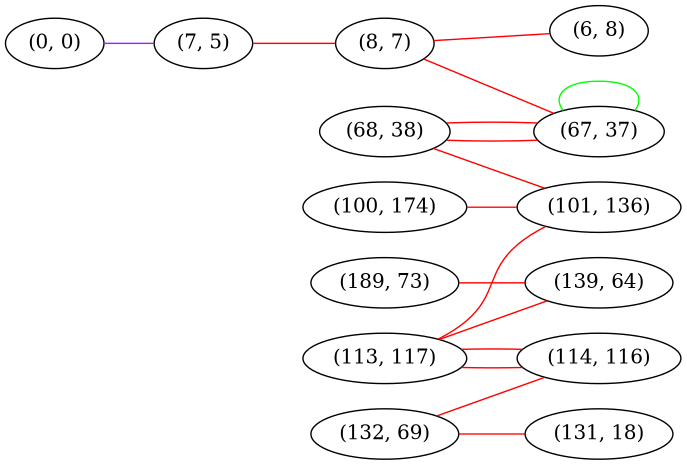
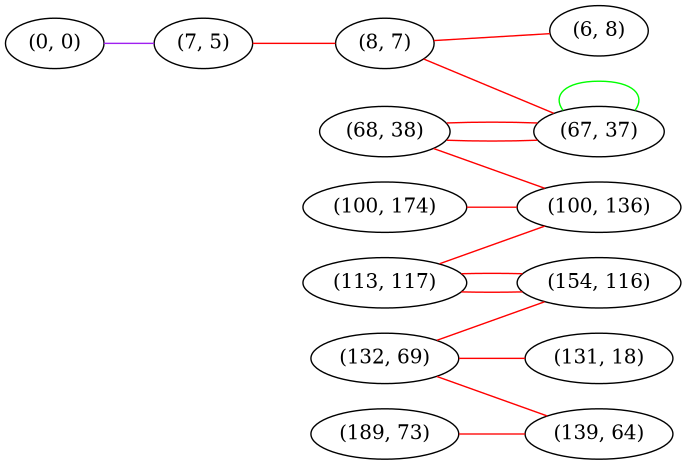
(599, 207) -> (599, 207)
(493, 320) -> (492, 396)
(599, 358) -> (599, 283)
